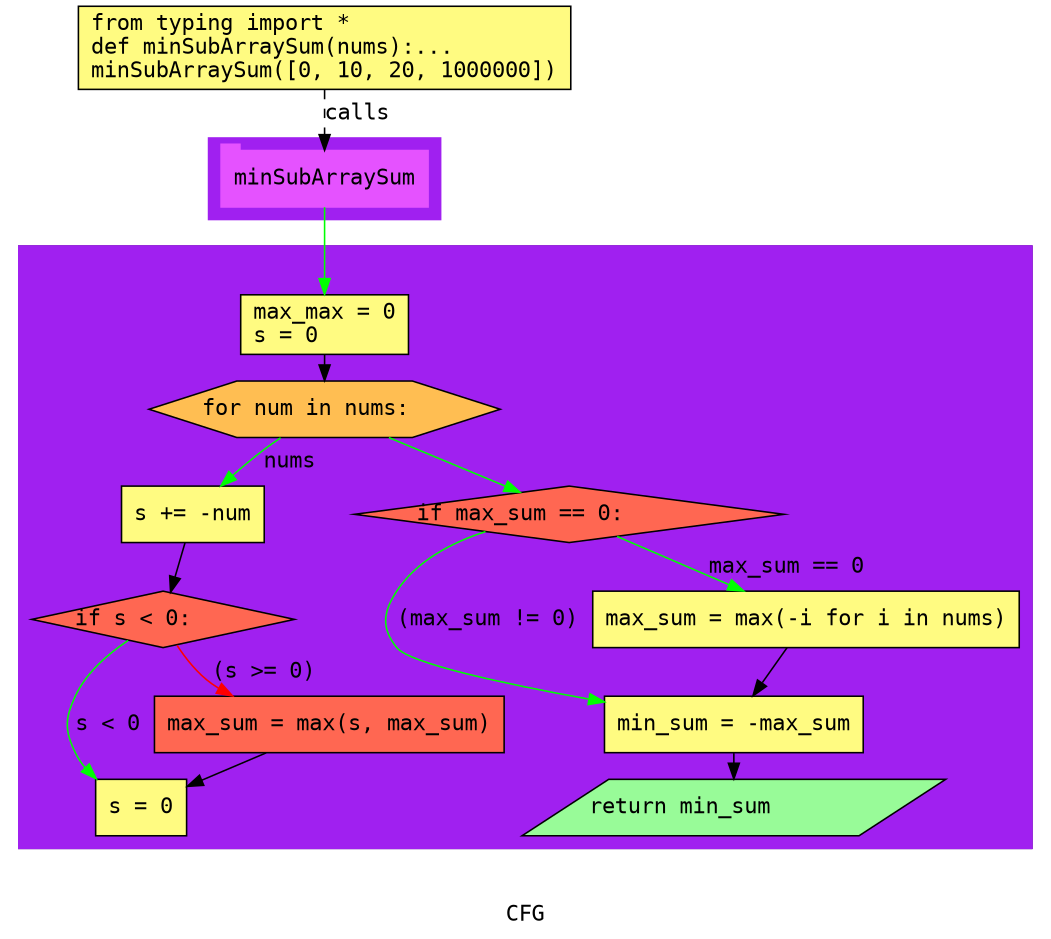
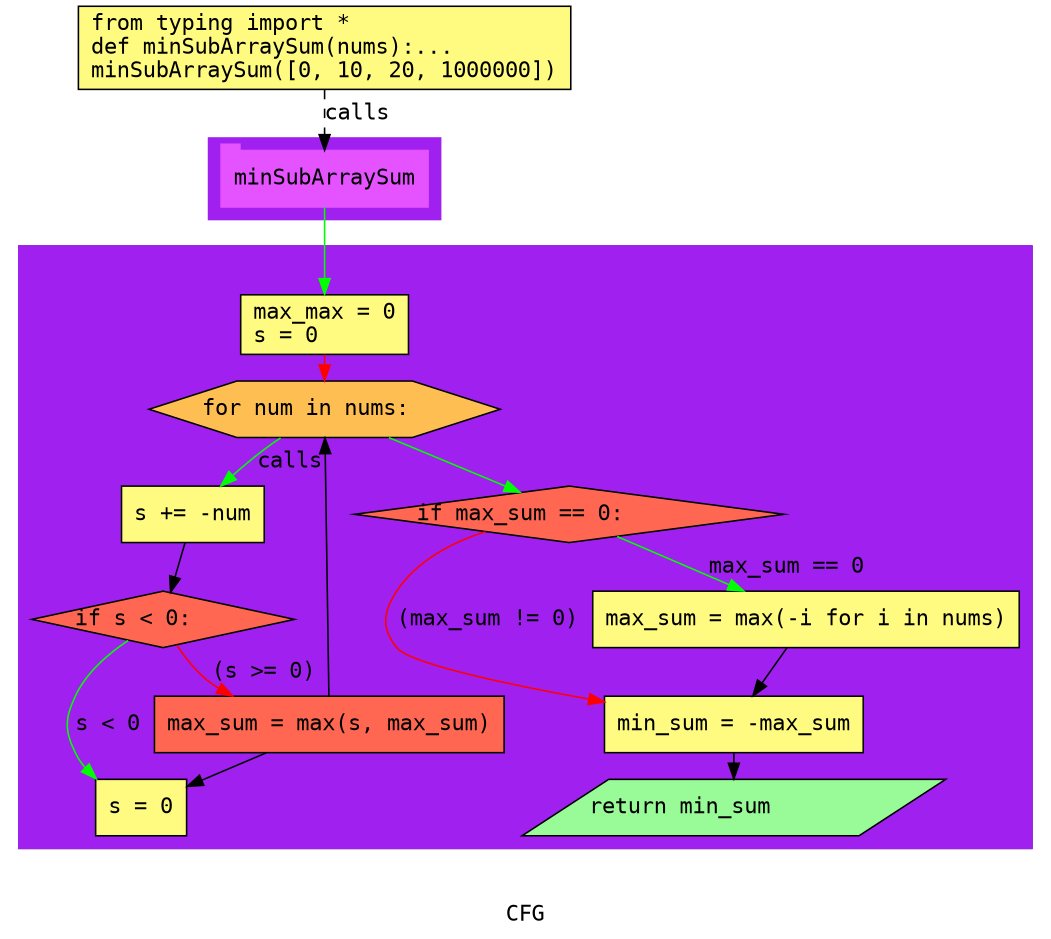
(325, 360) -> (325, 360)
(290, 462) -> (290, 462)
none -> (327, 575)
(409, 655) -> (409, 655)
